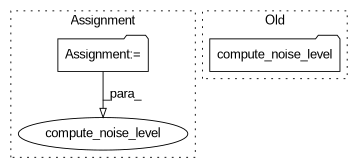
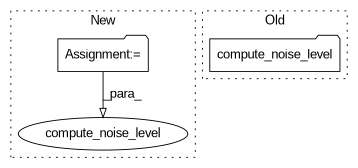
(103, 21) -> (103, 21)
